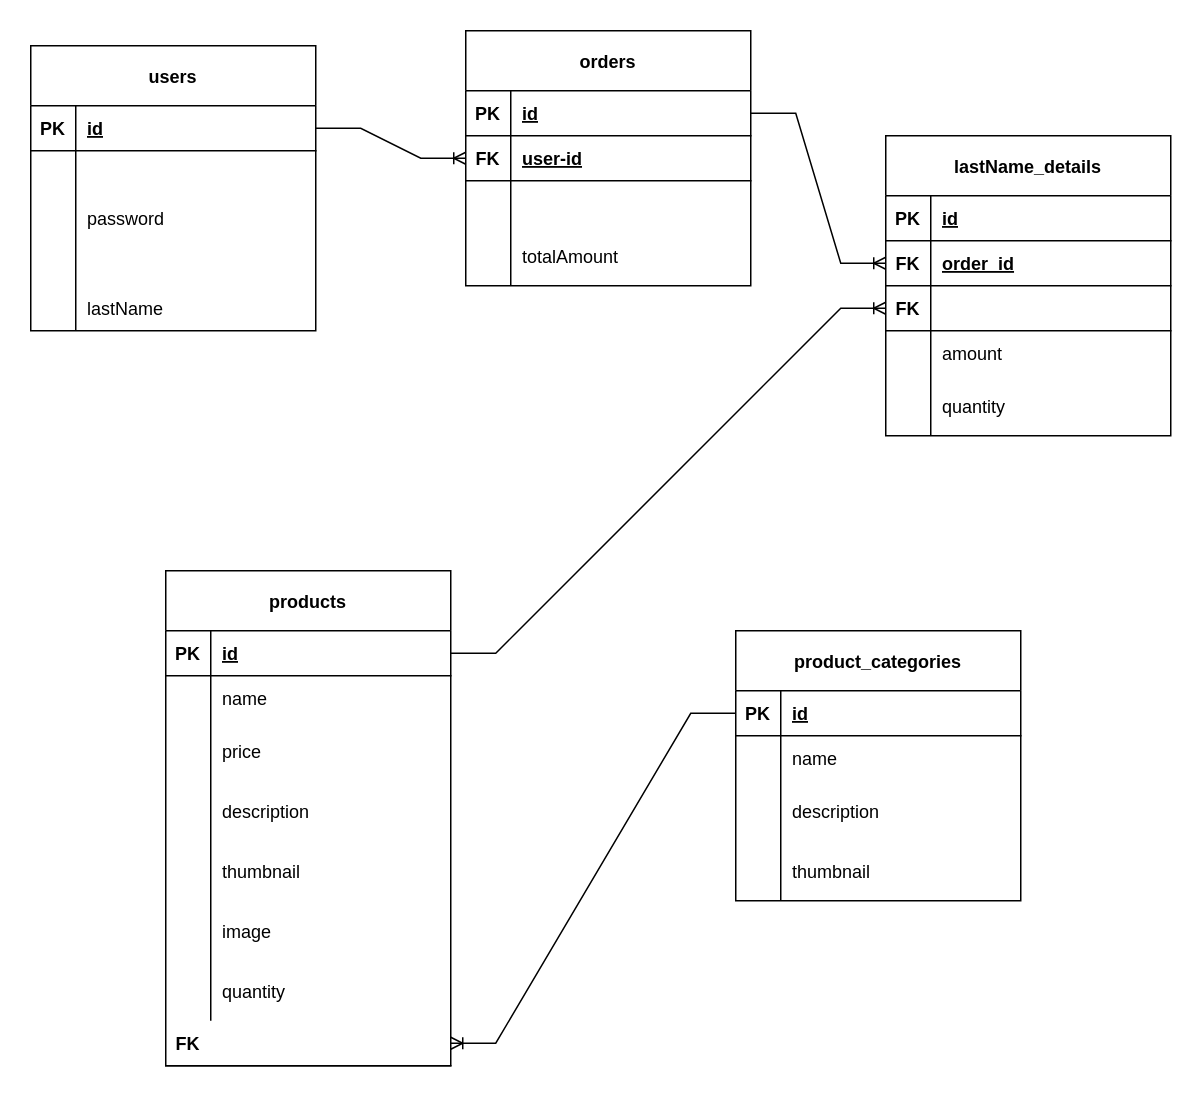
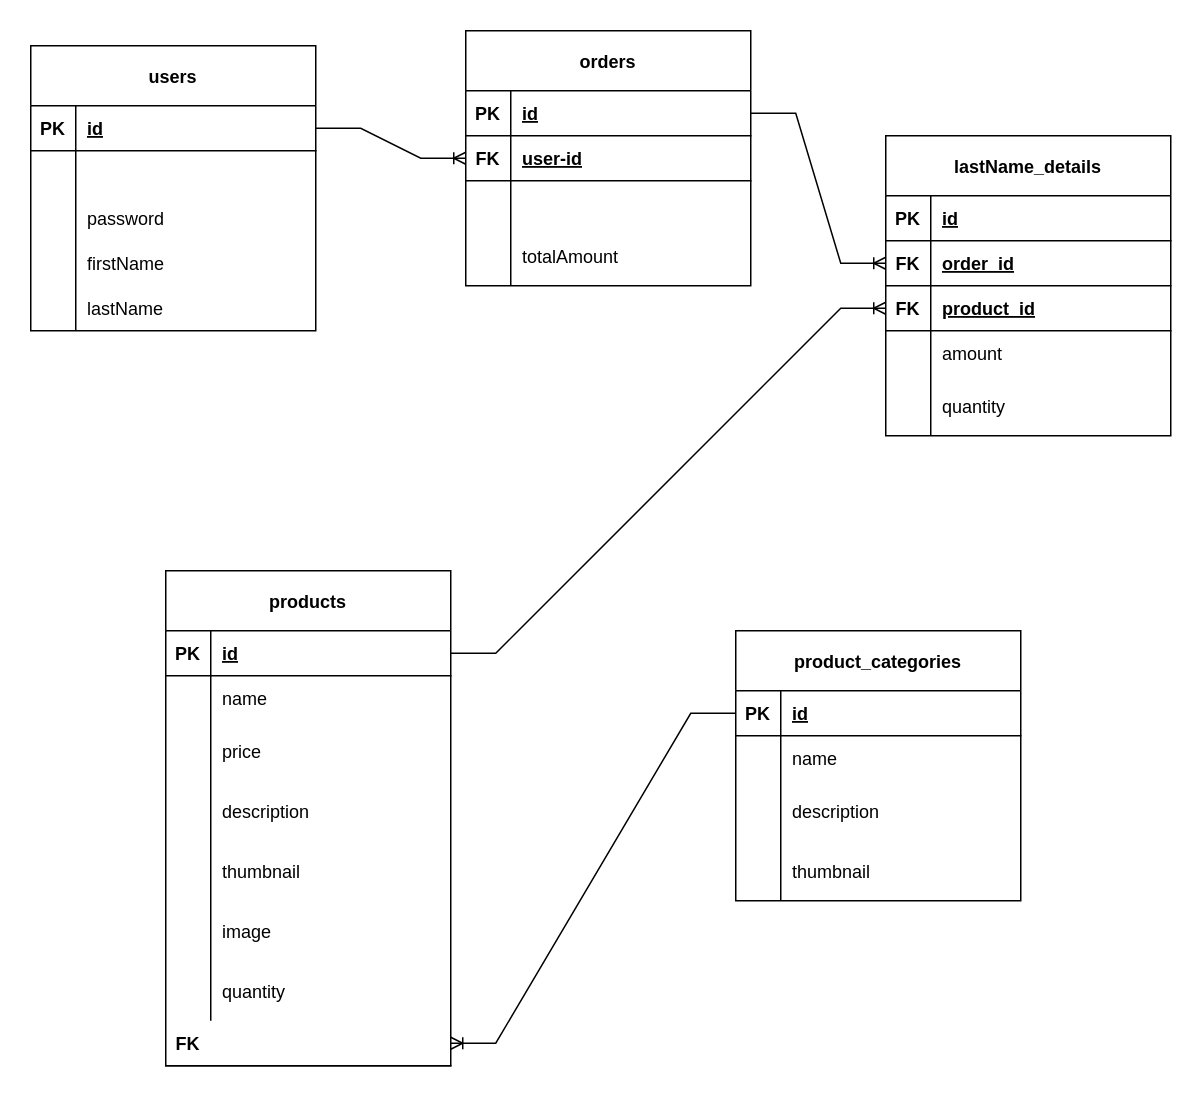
none -> (196, 263)
none -> (1051, 308)
